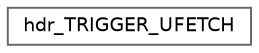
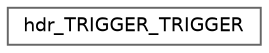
(129, 26) -> (134, 26)
